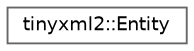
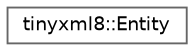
(97, 25) -> (97, 25)
